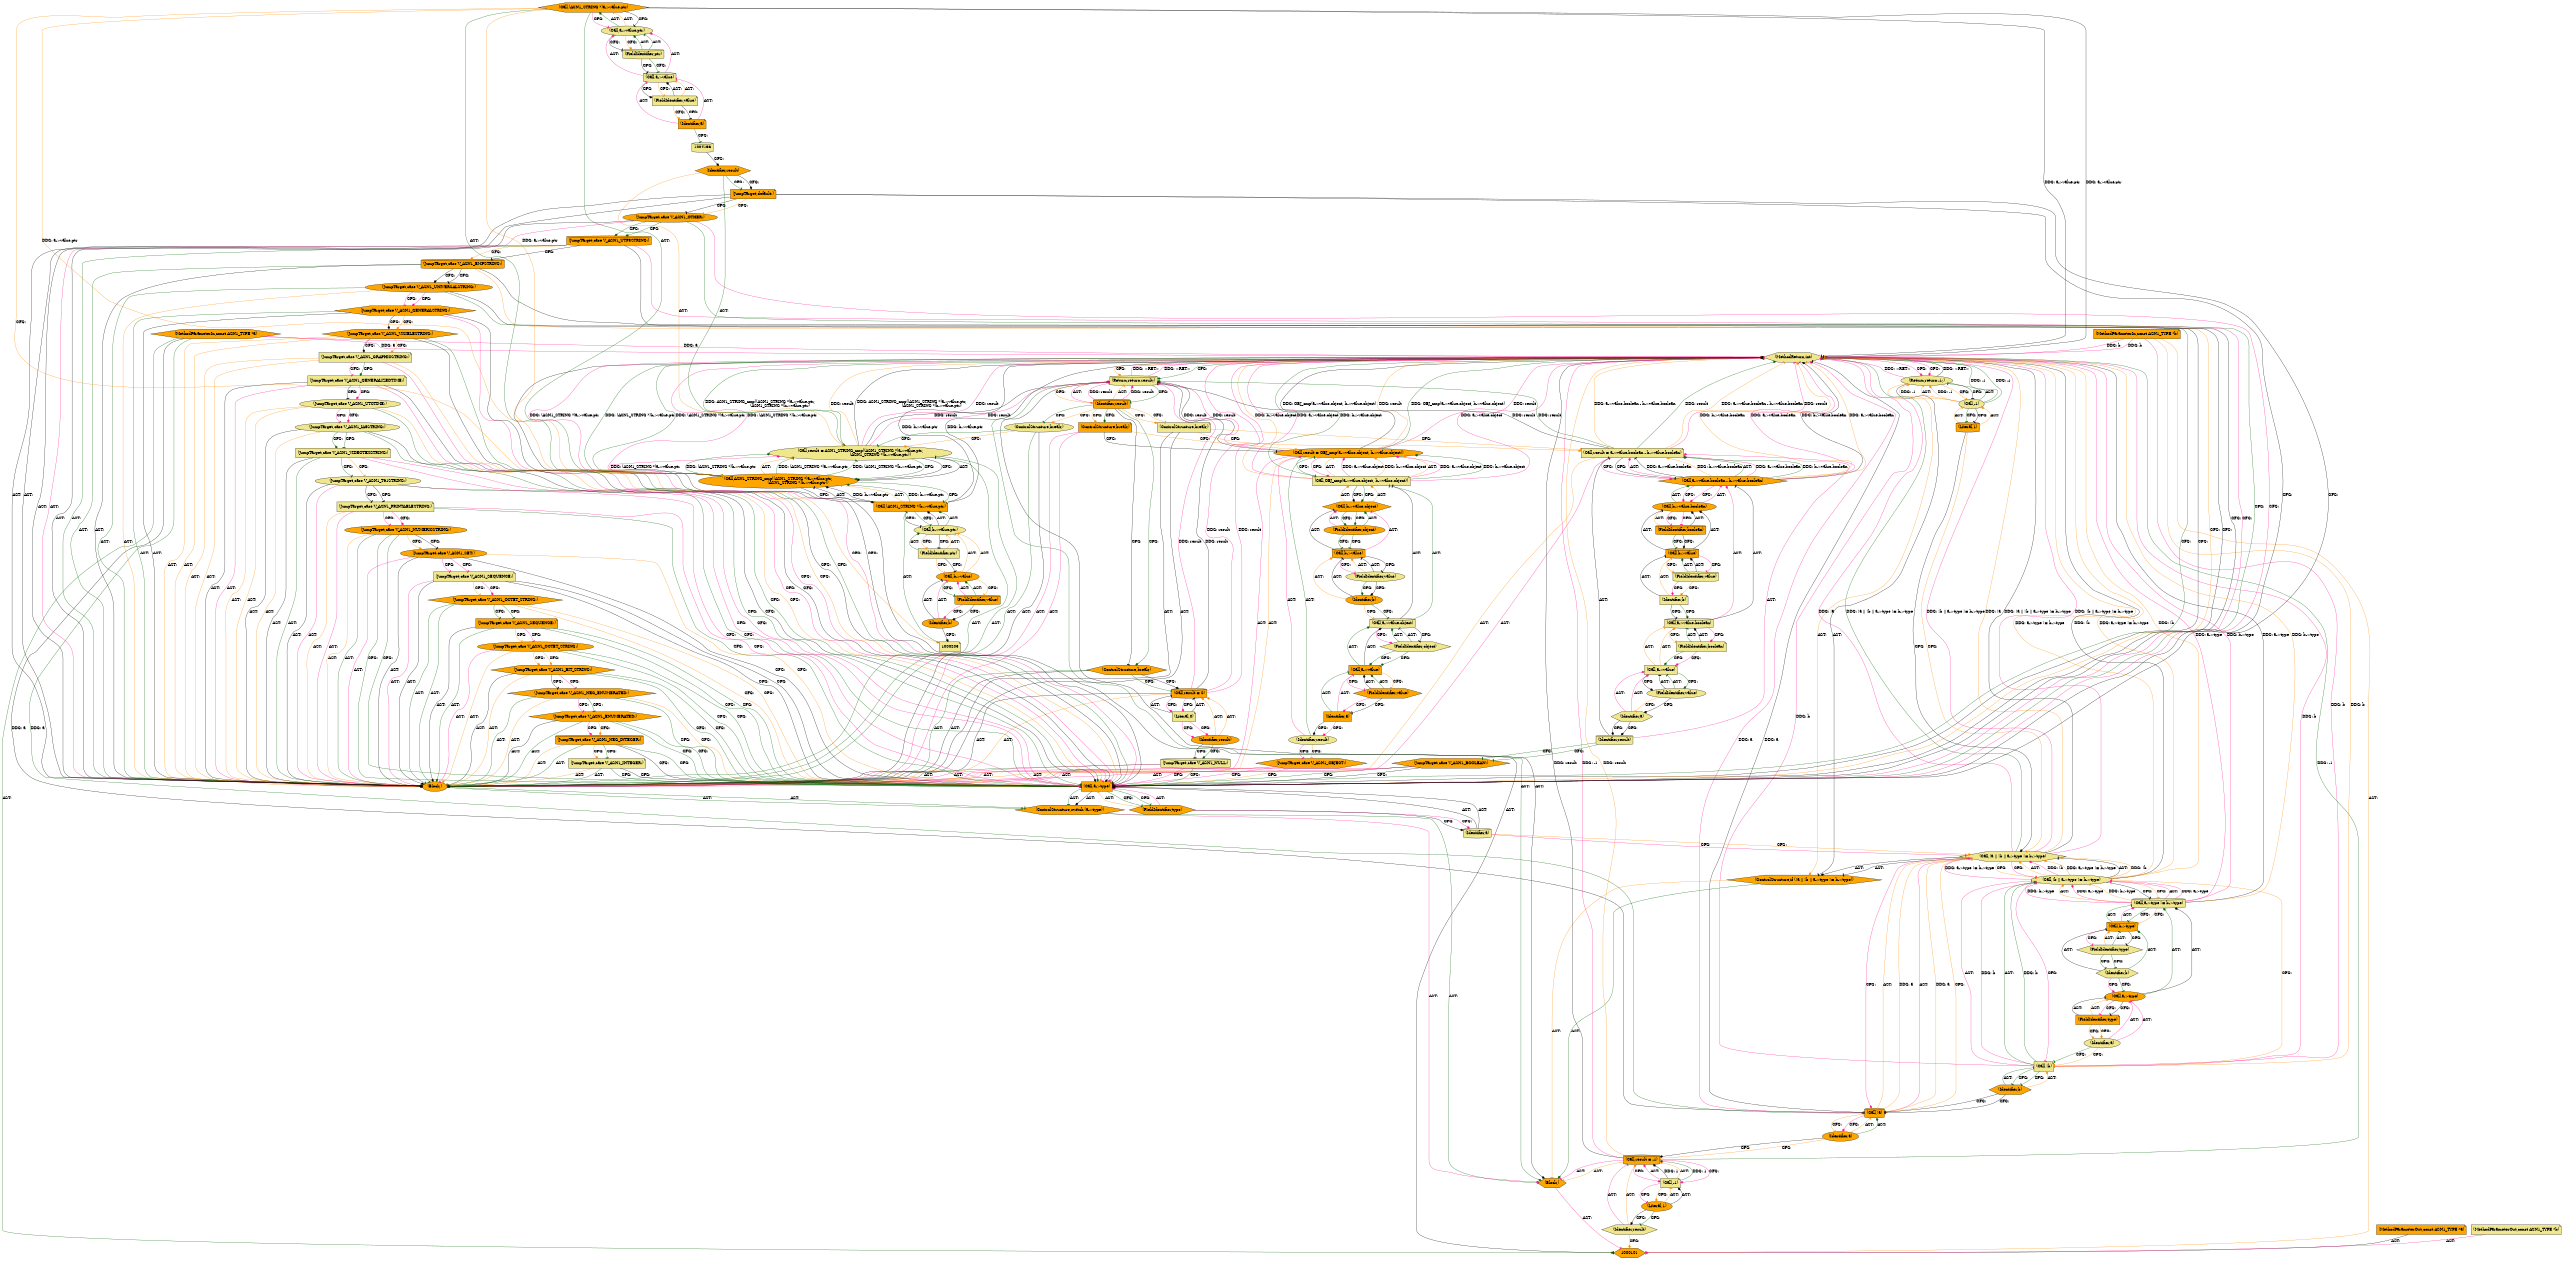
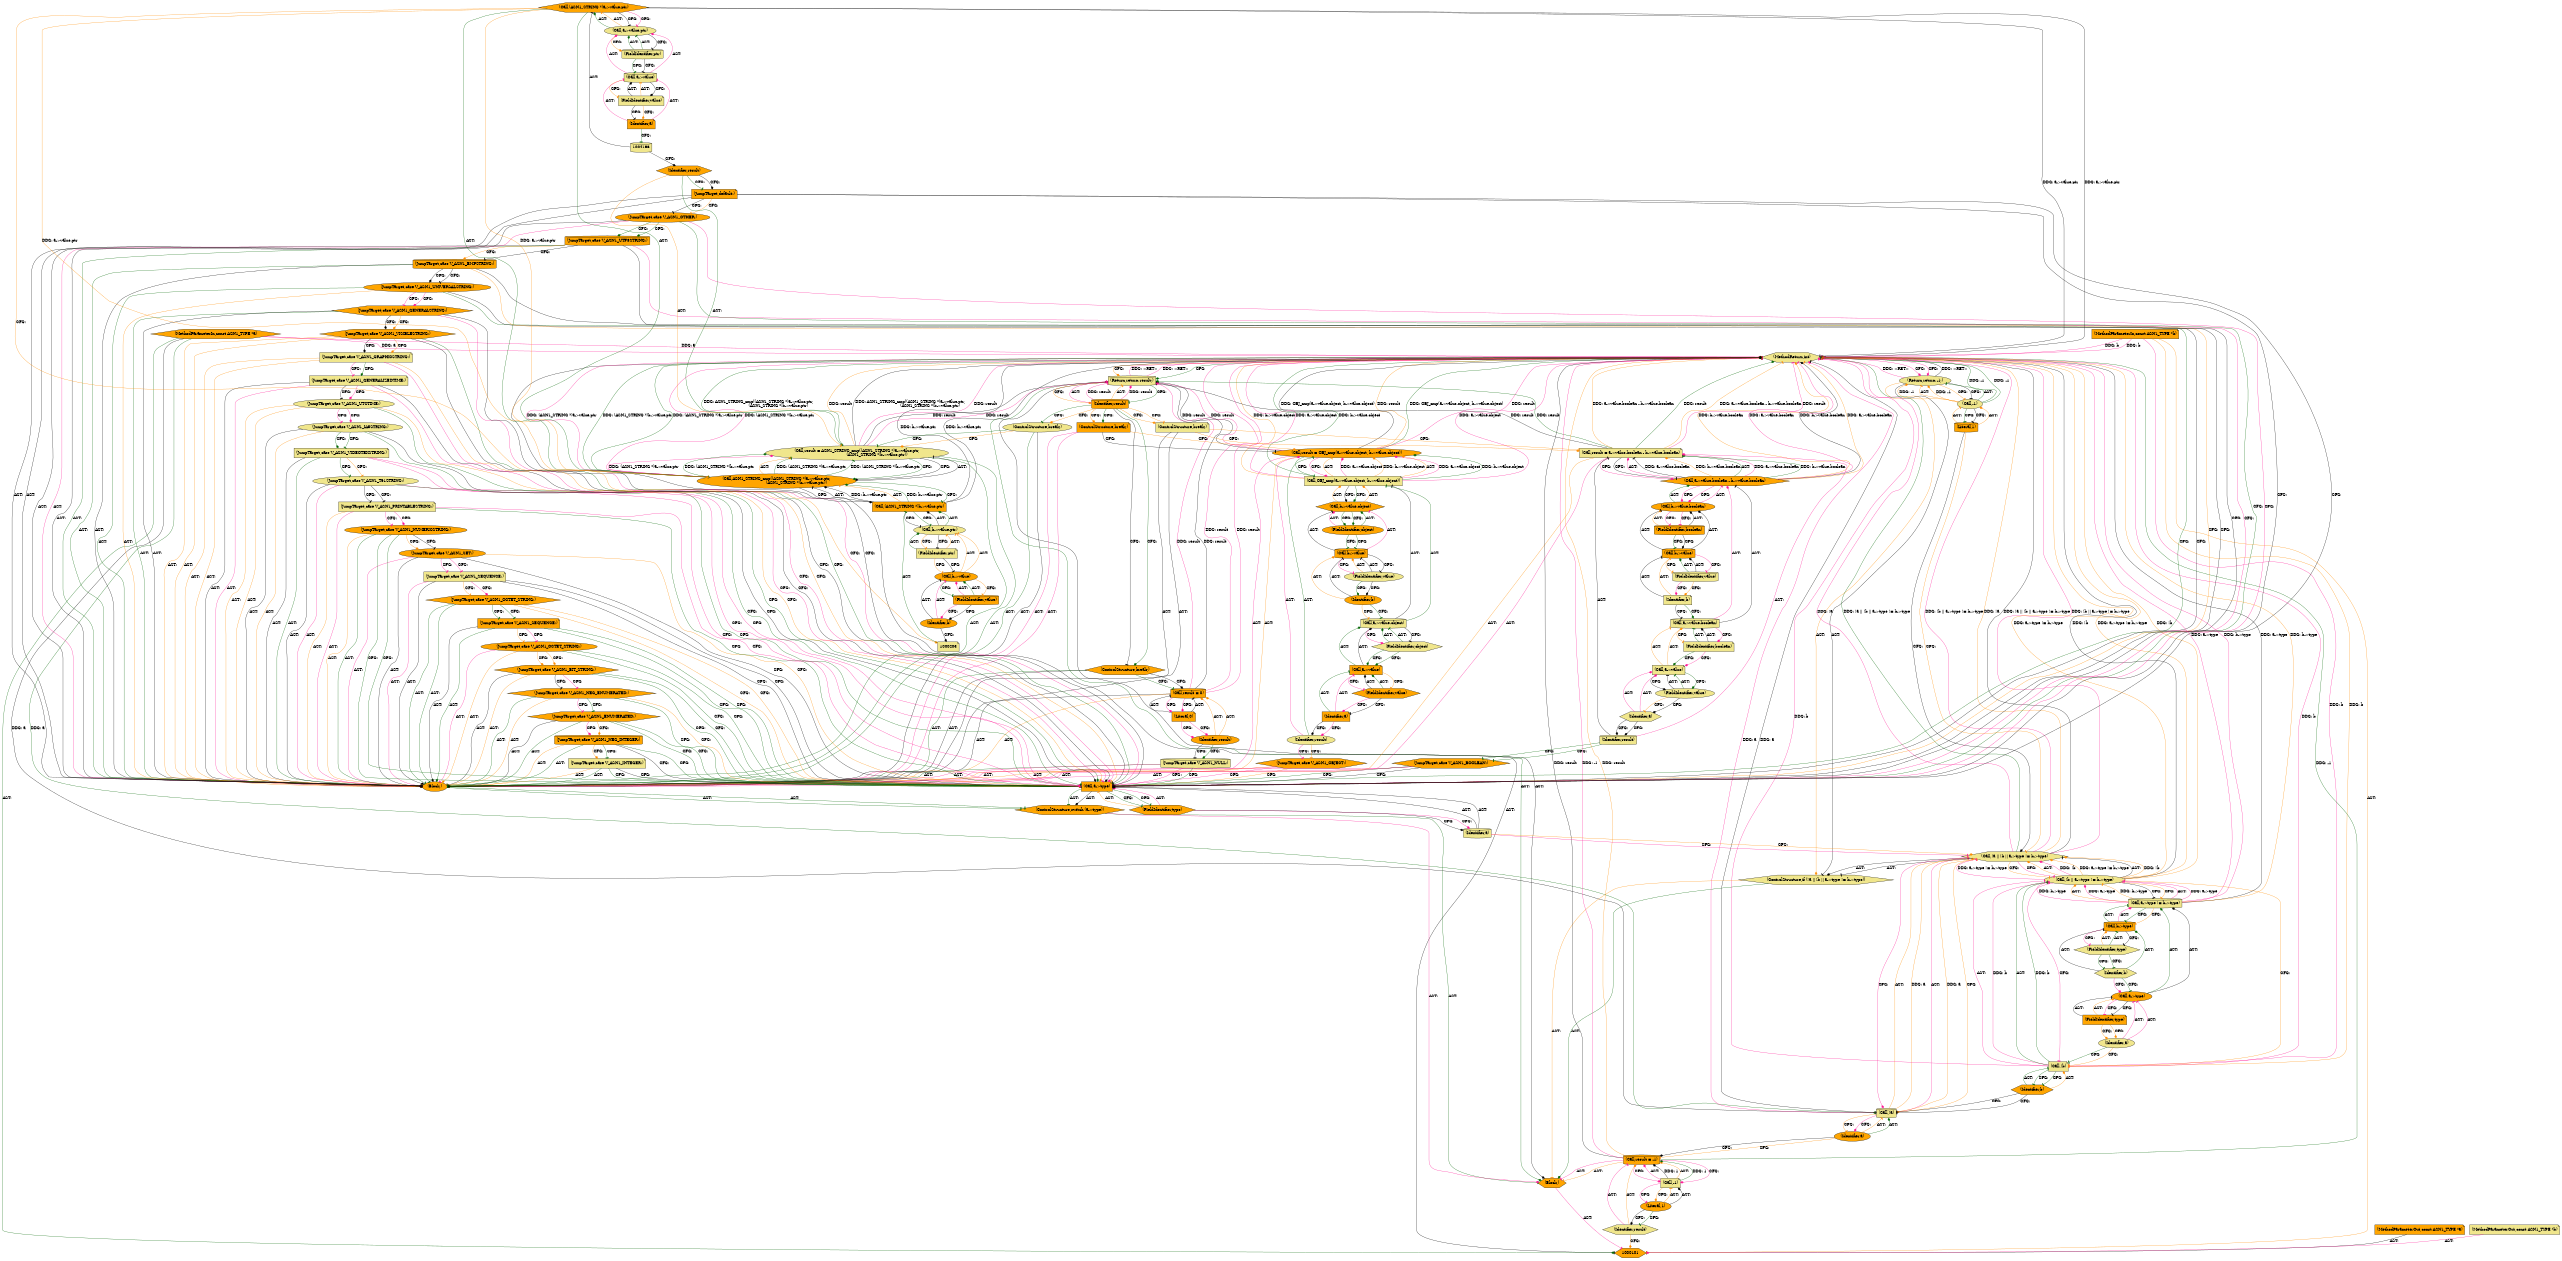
none -> (589, 95)
(1184, 717) -> (1184, 717)
(1804, 880) -> (1816, 880)
(1875, 1113) -> (1886, 1113)
